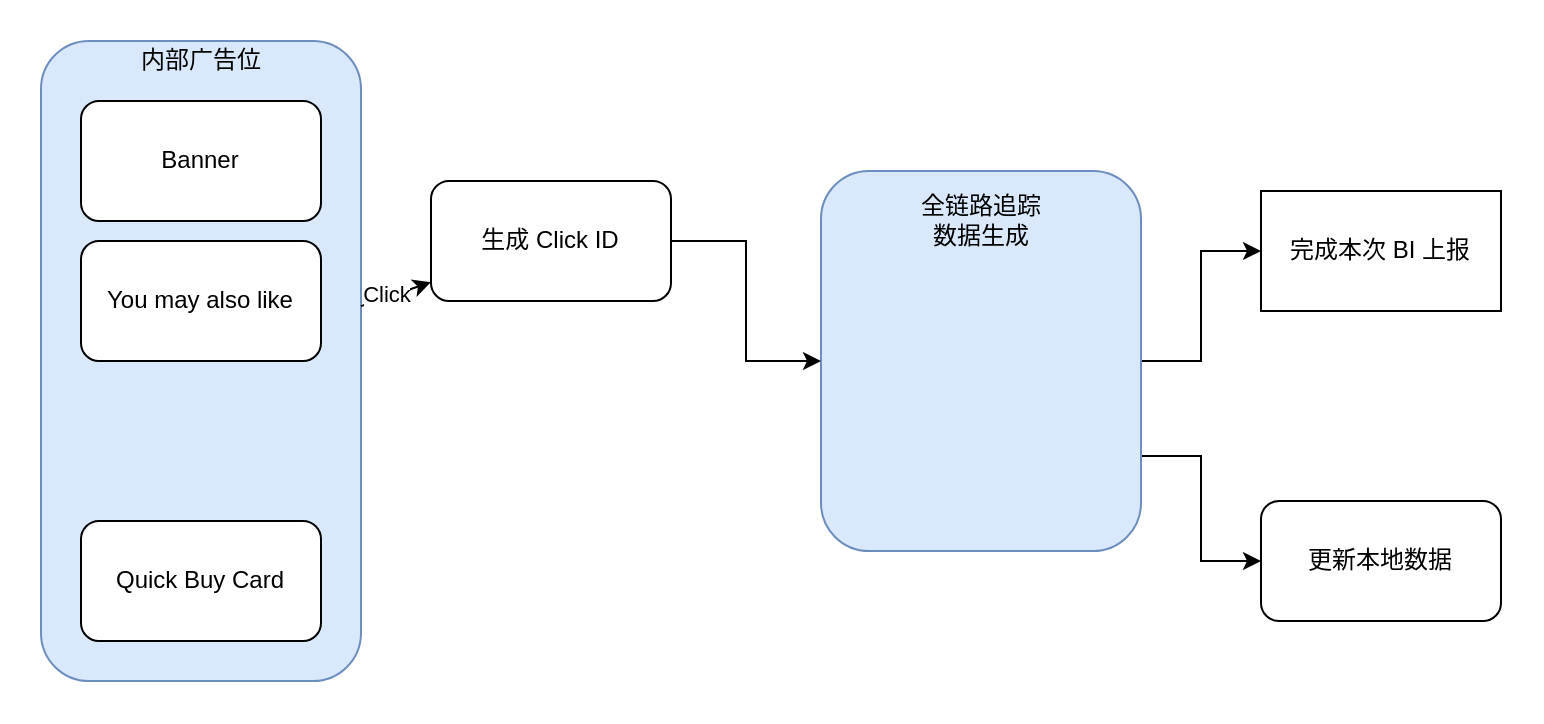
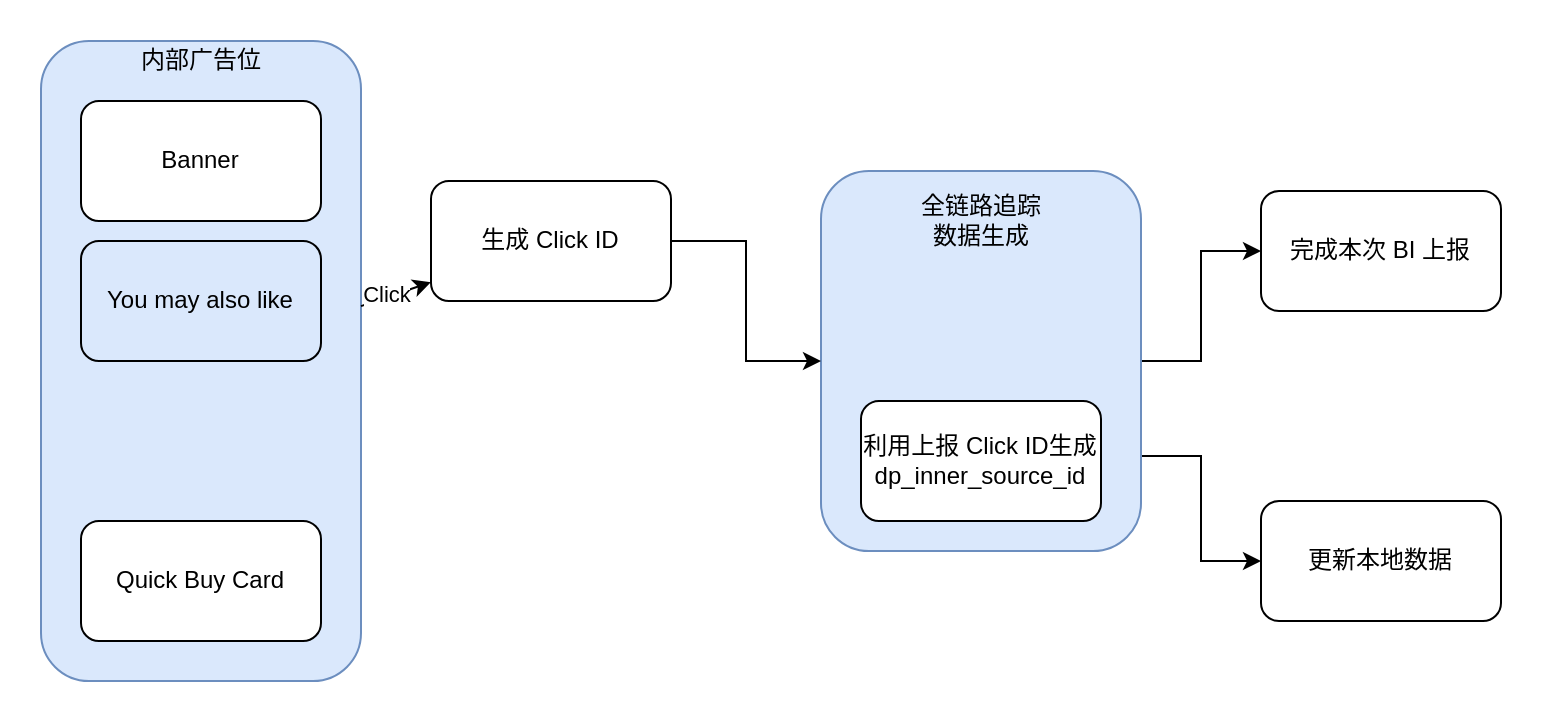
(1381, 251) -> (1381, 251)
(201, 301) -> (201, 301)
none -> (981, 461)
